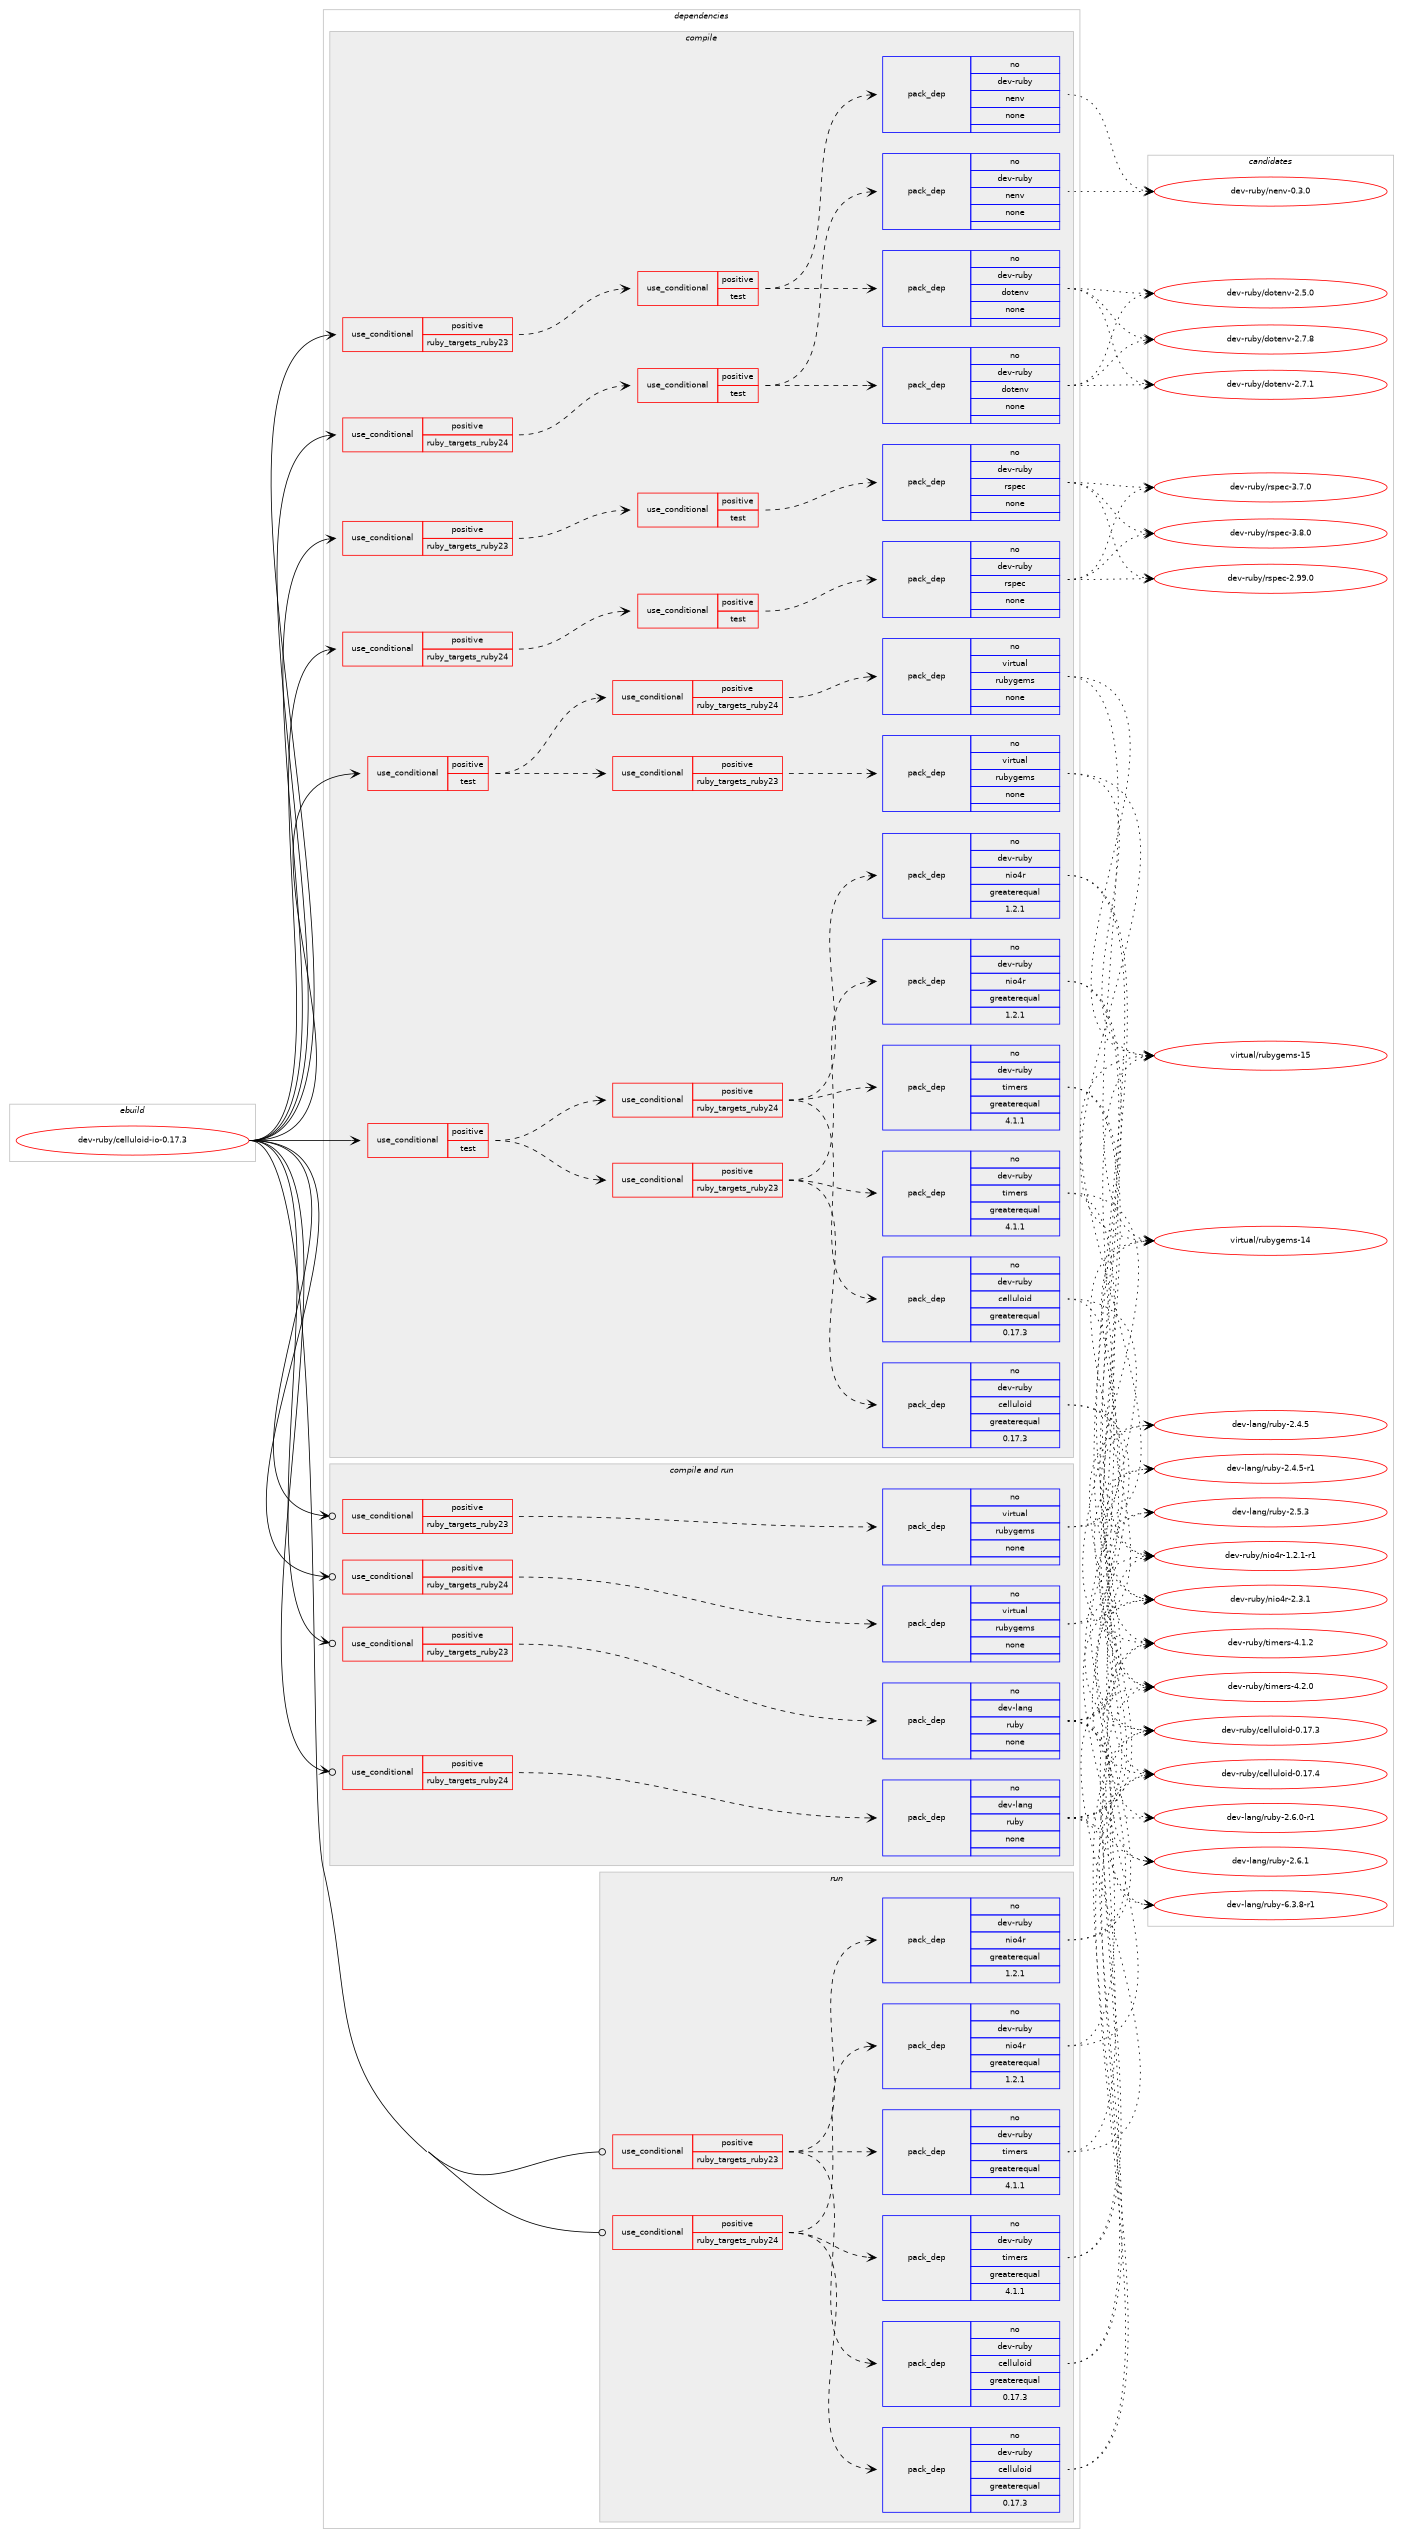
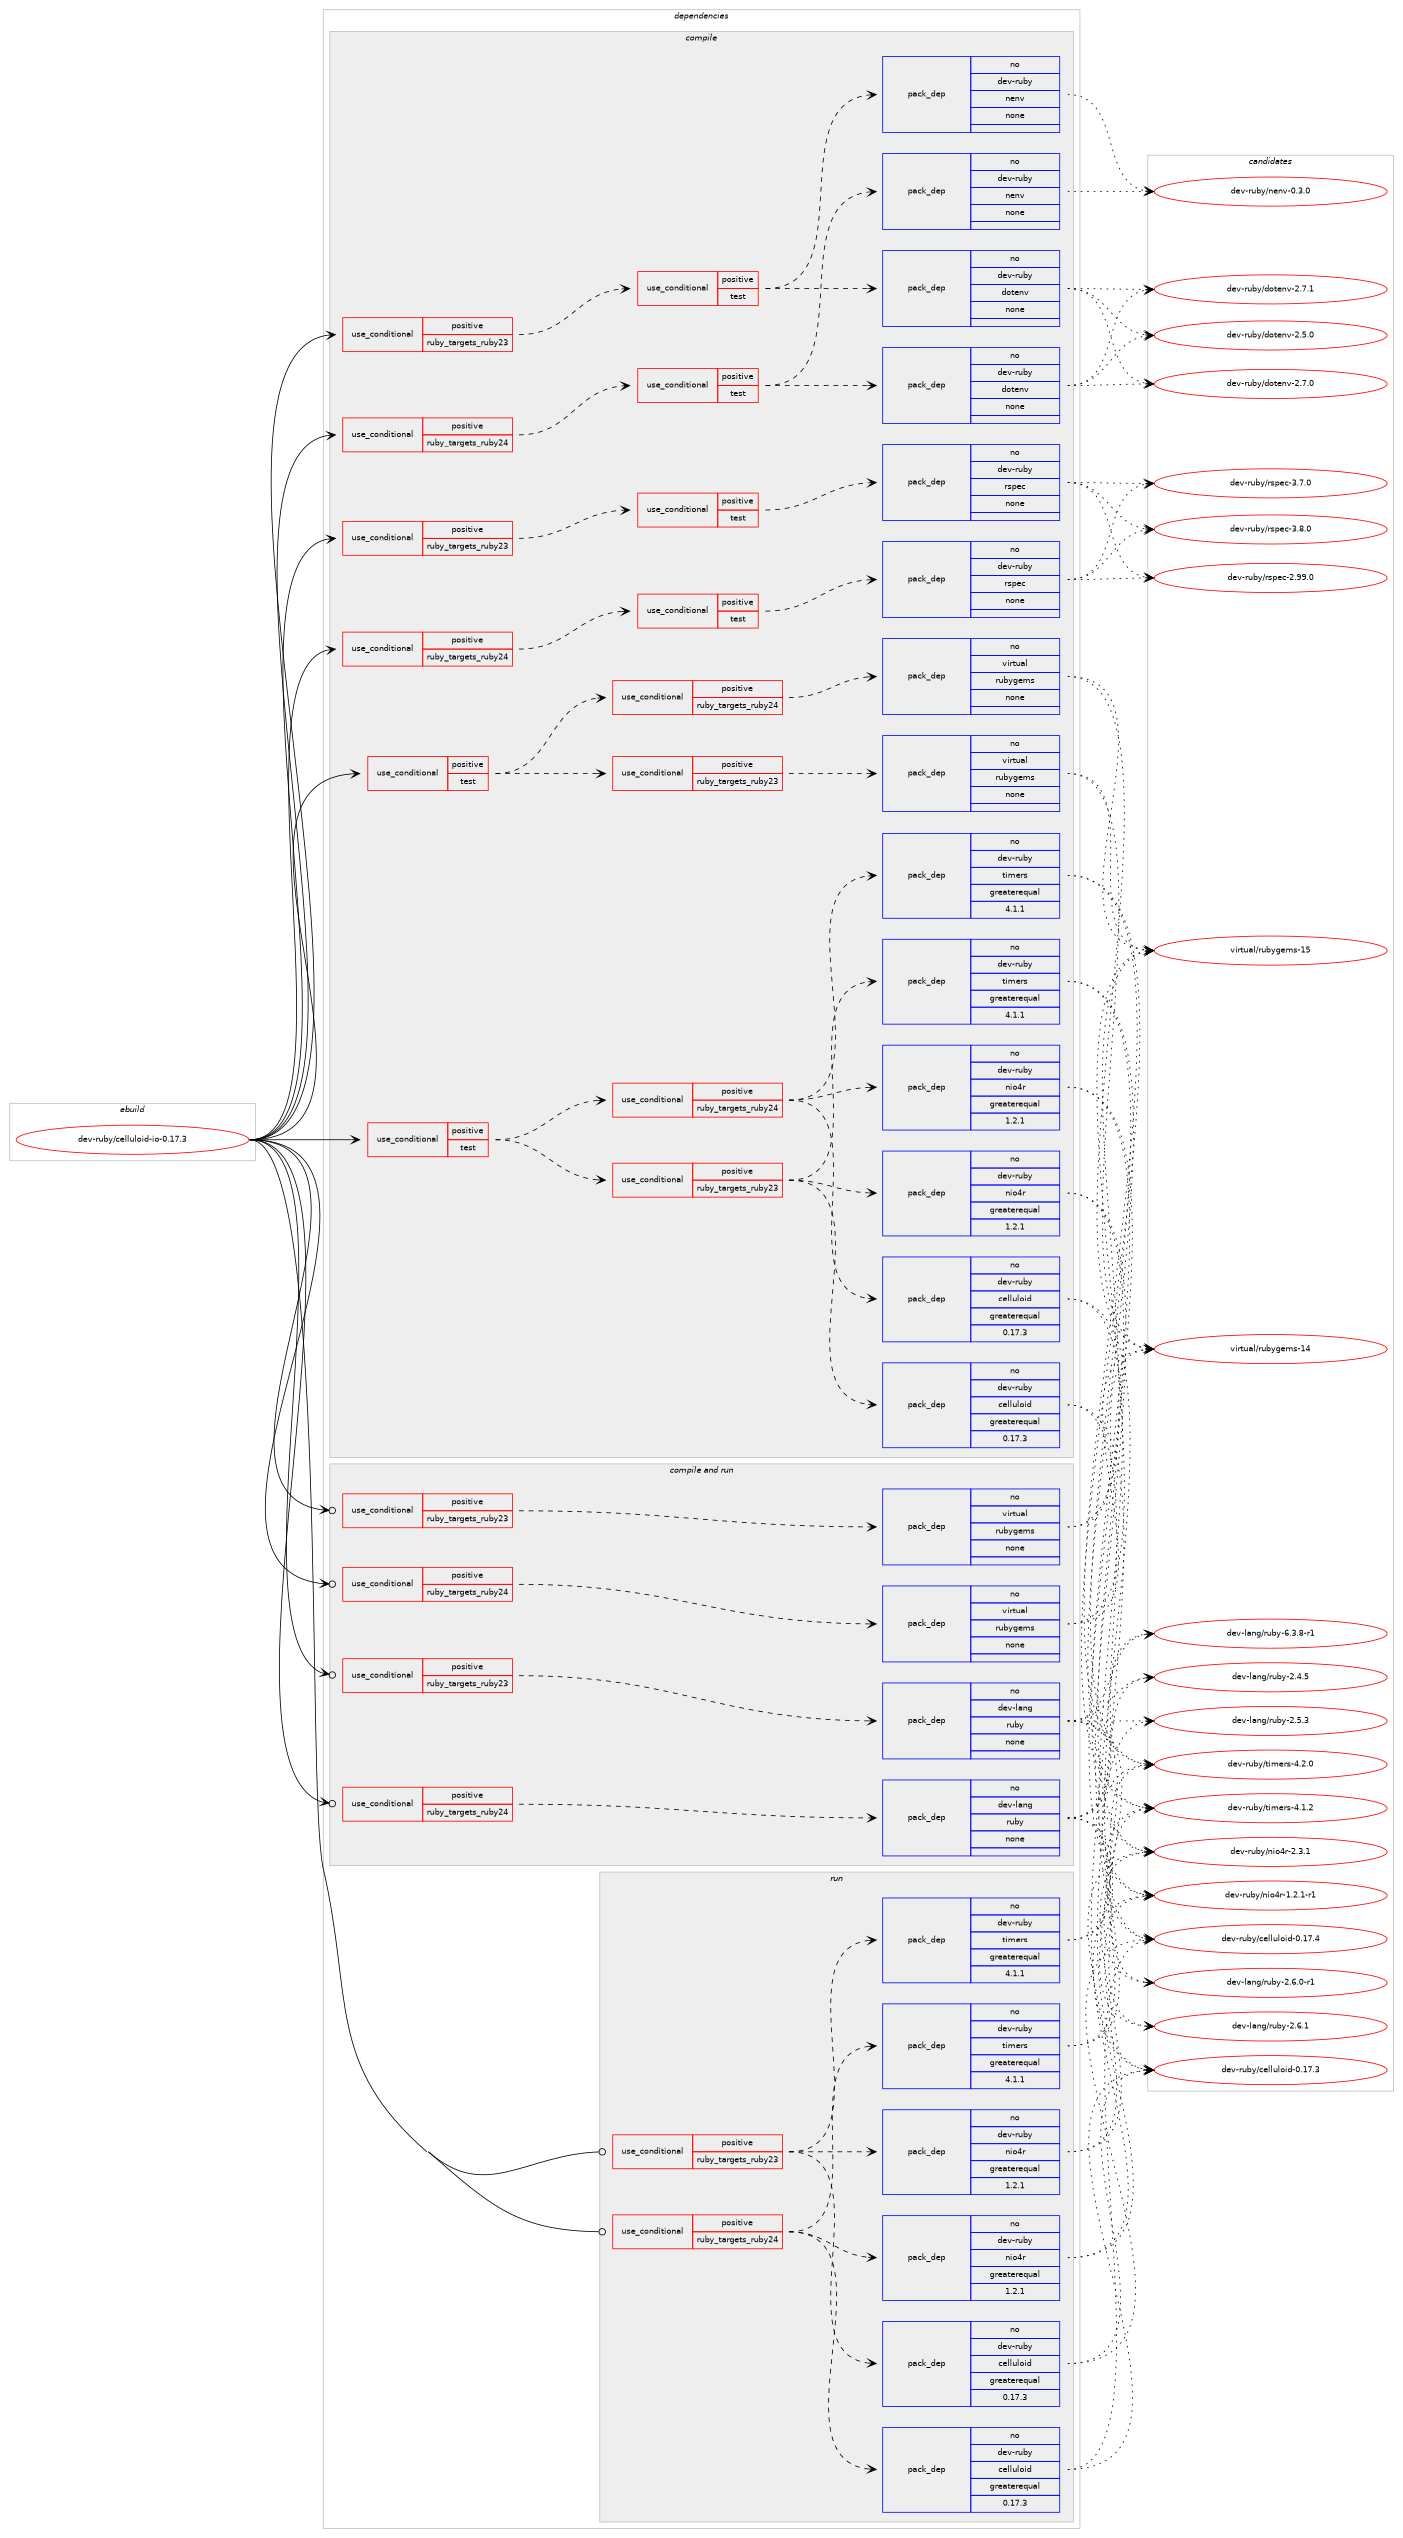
(1271, 340) -> (1271, 384)
(1271, 1469) -> none
